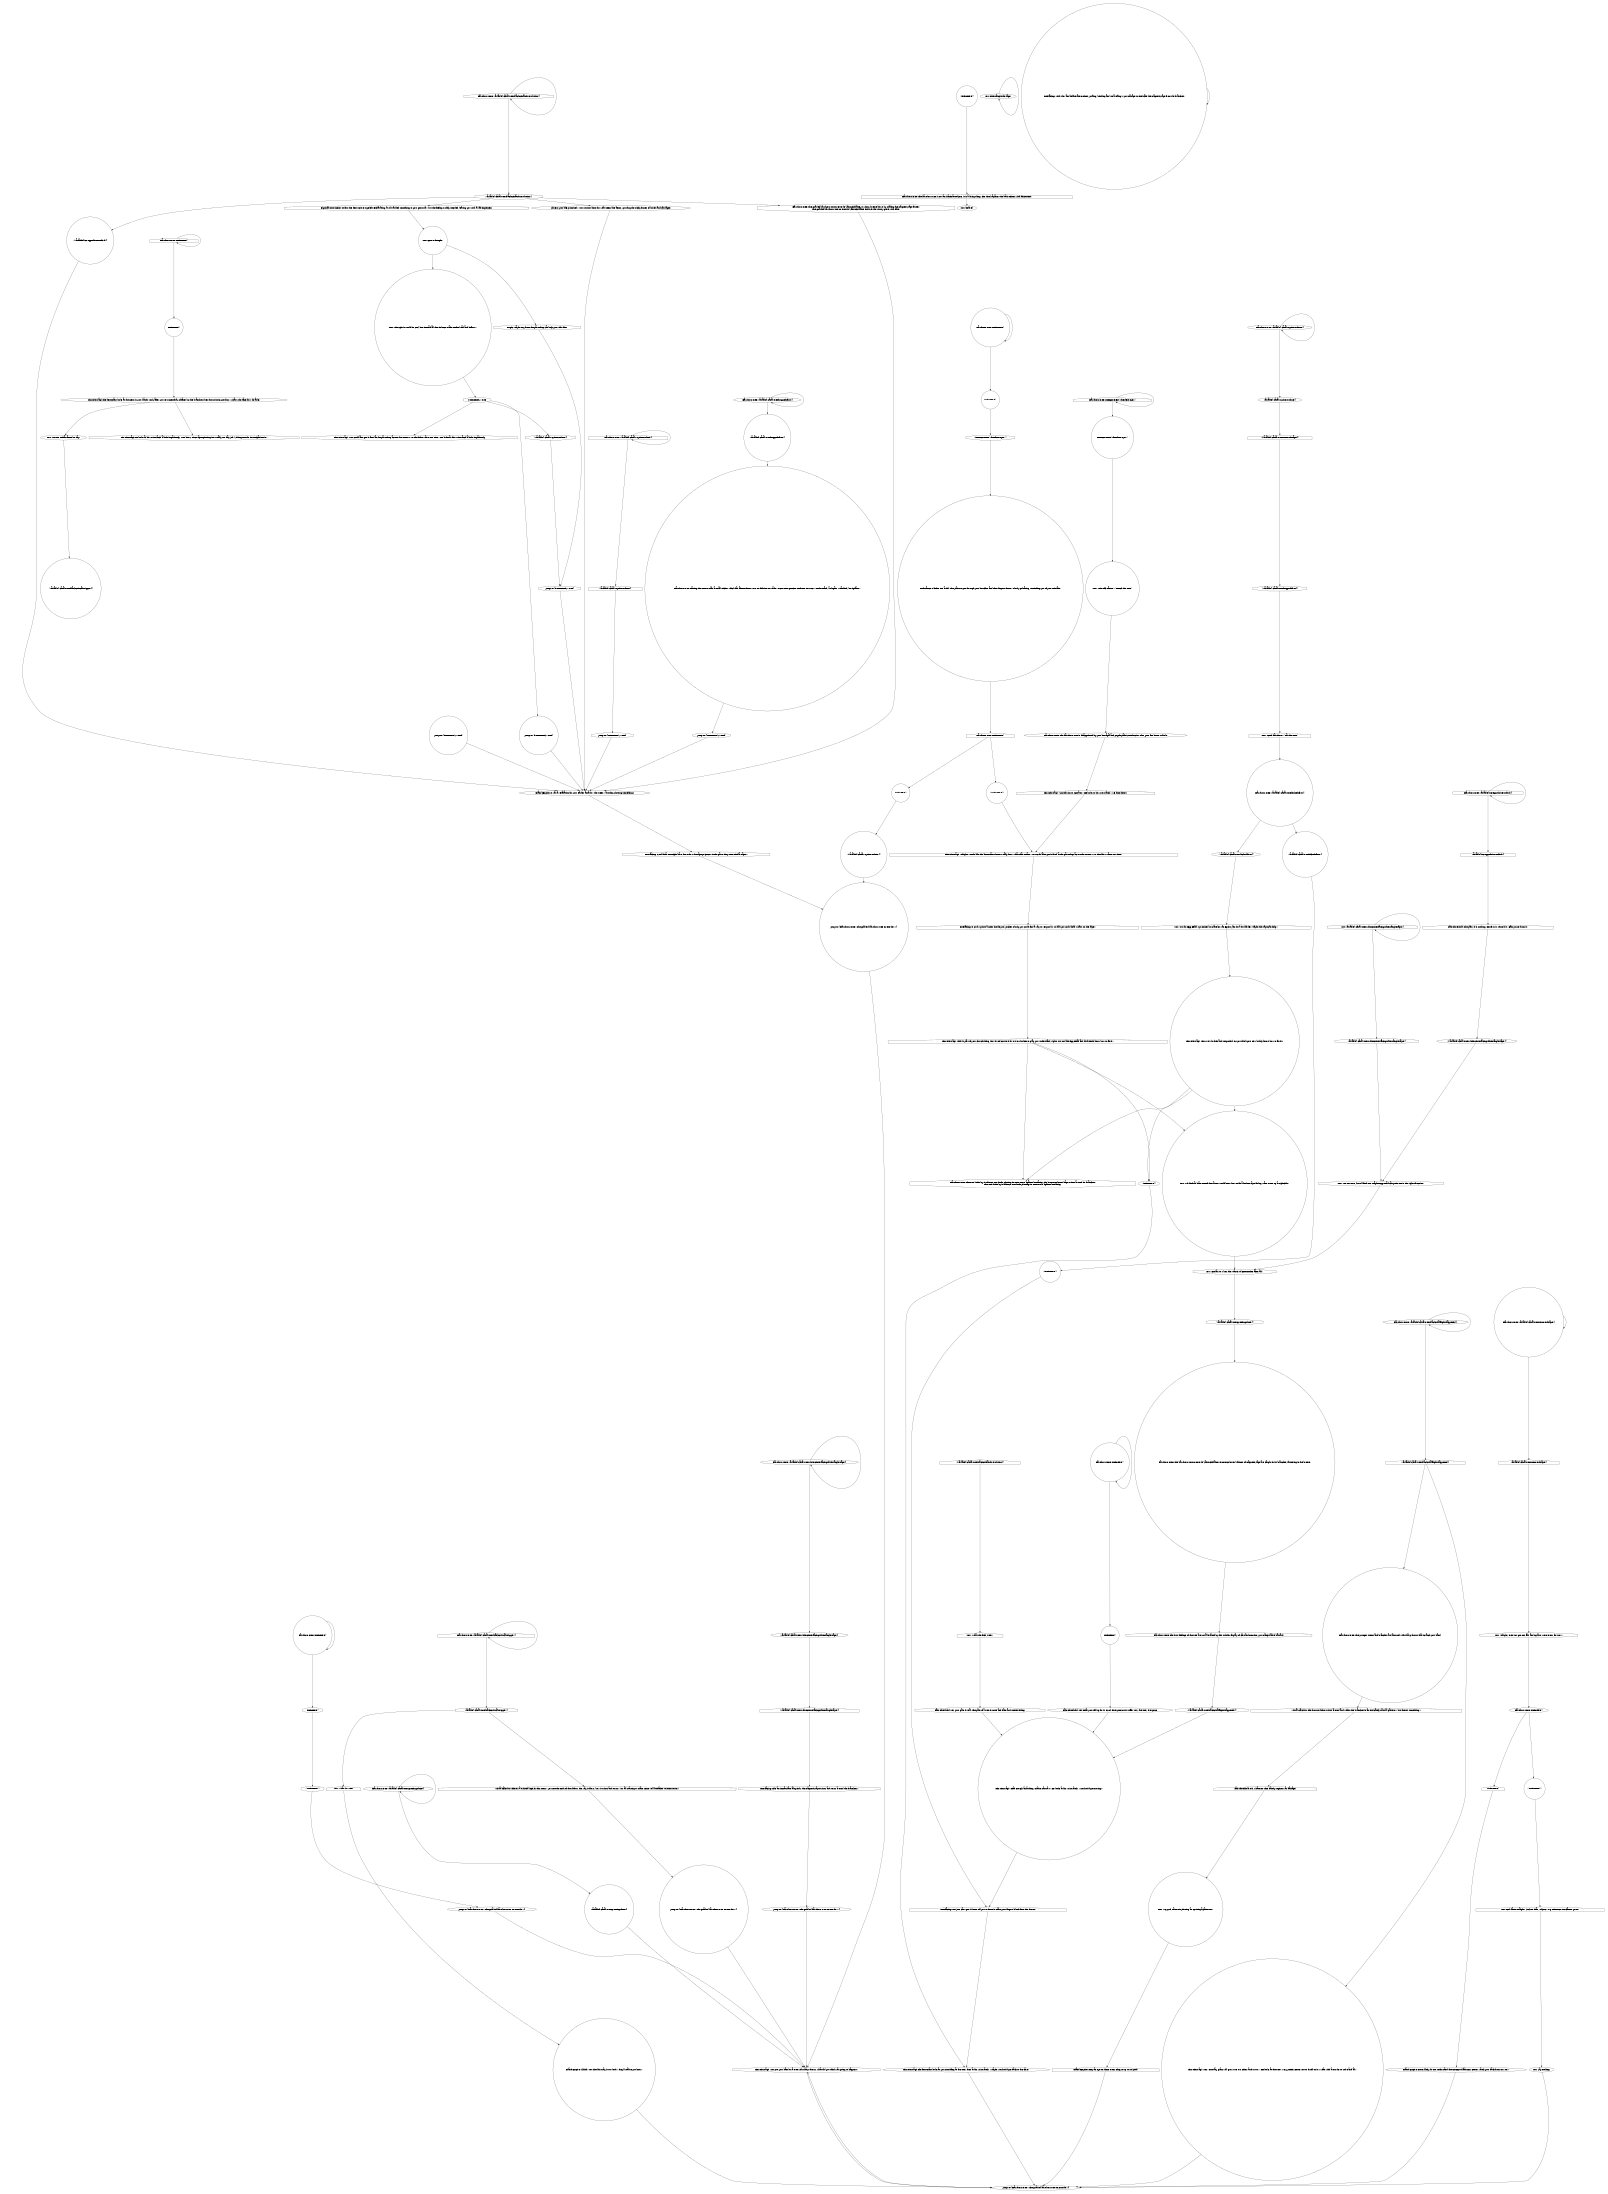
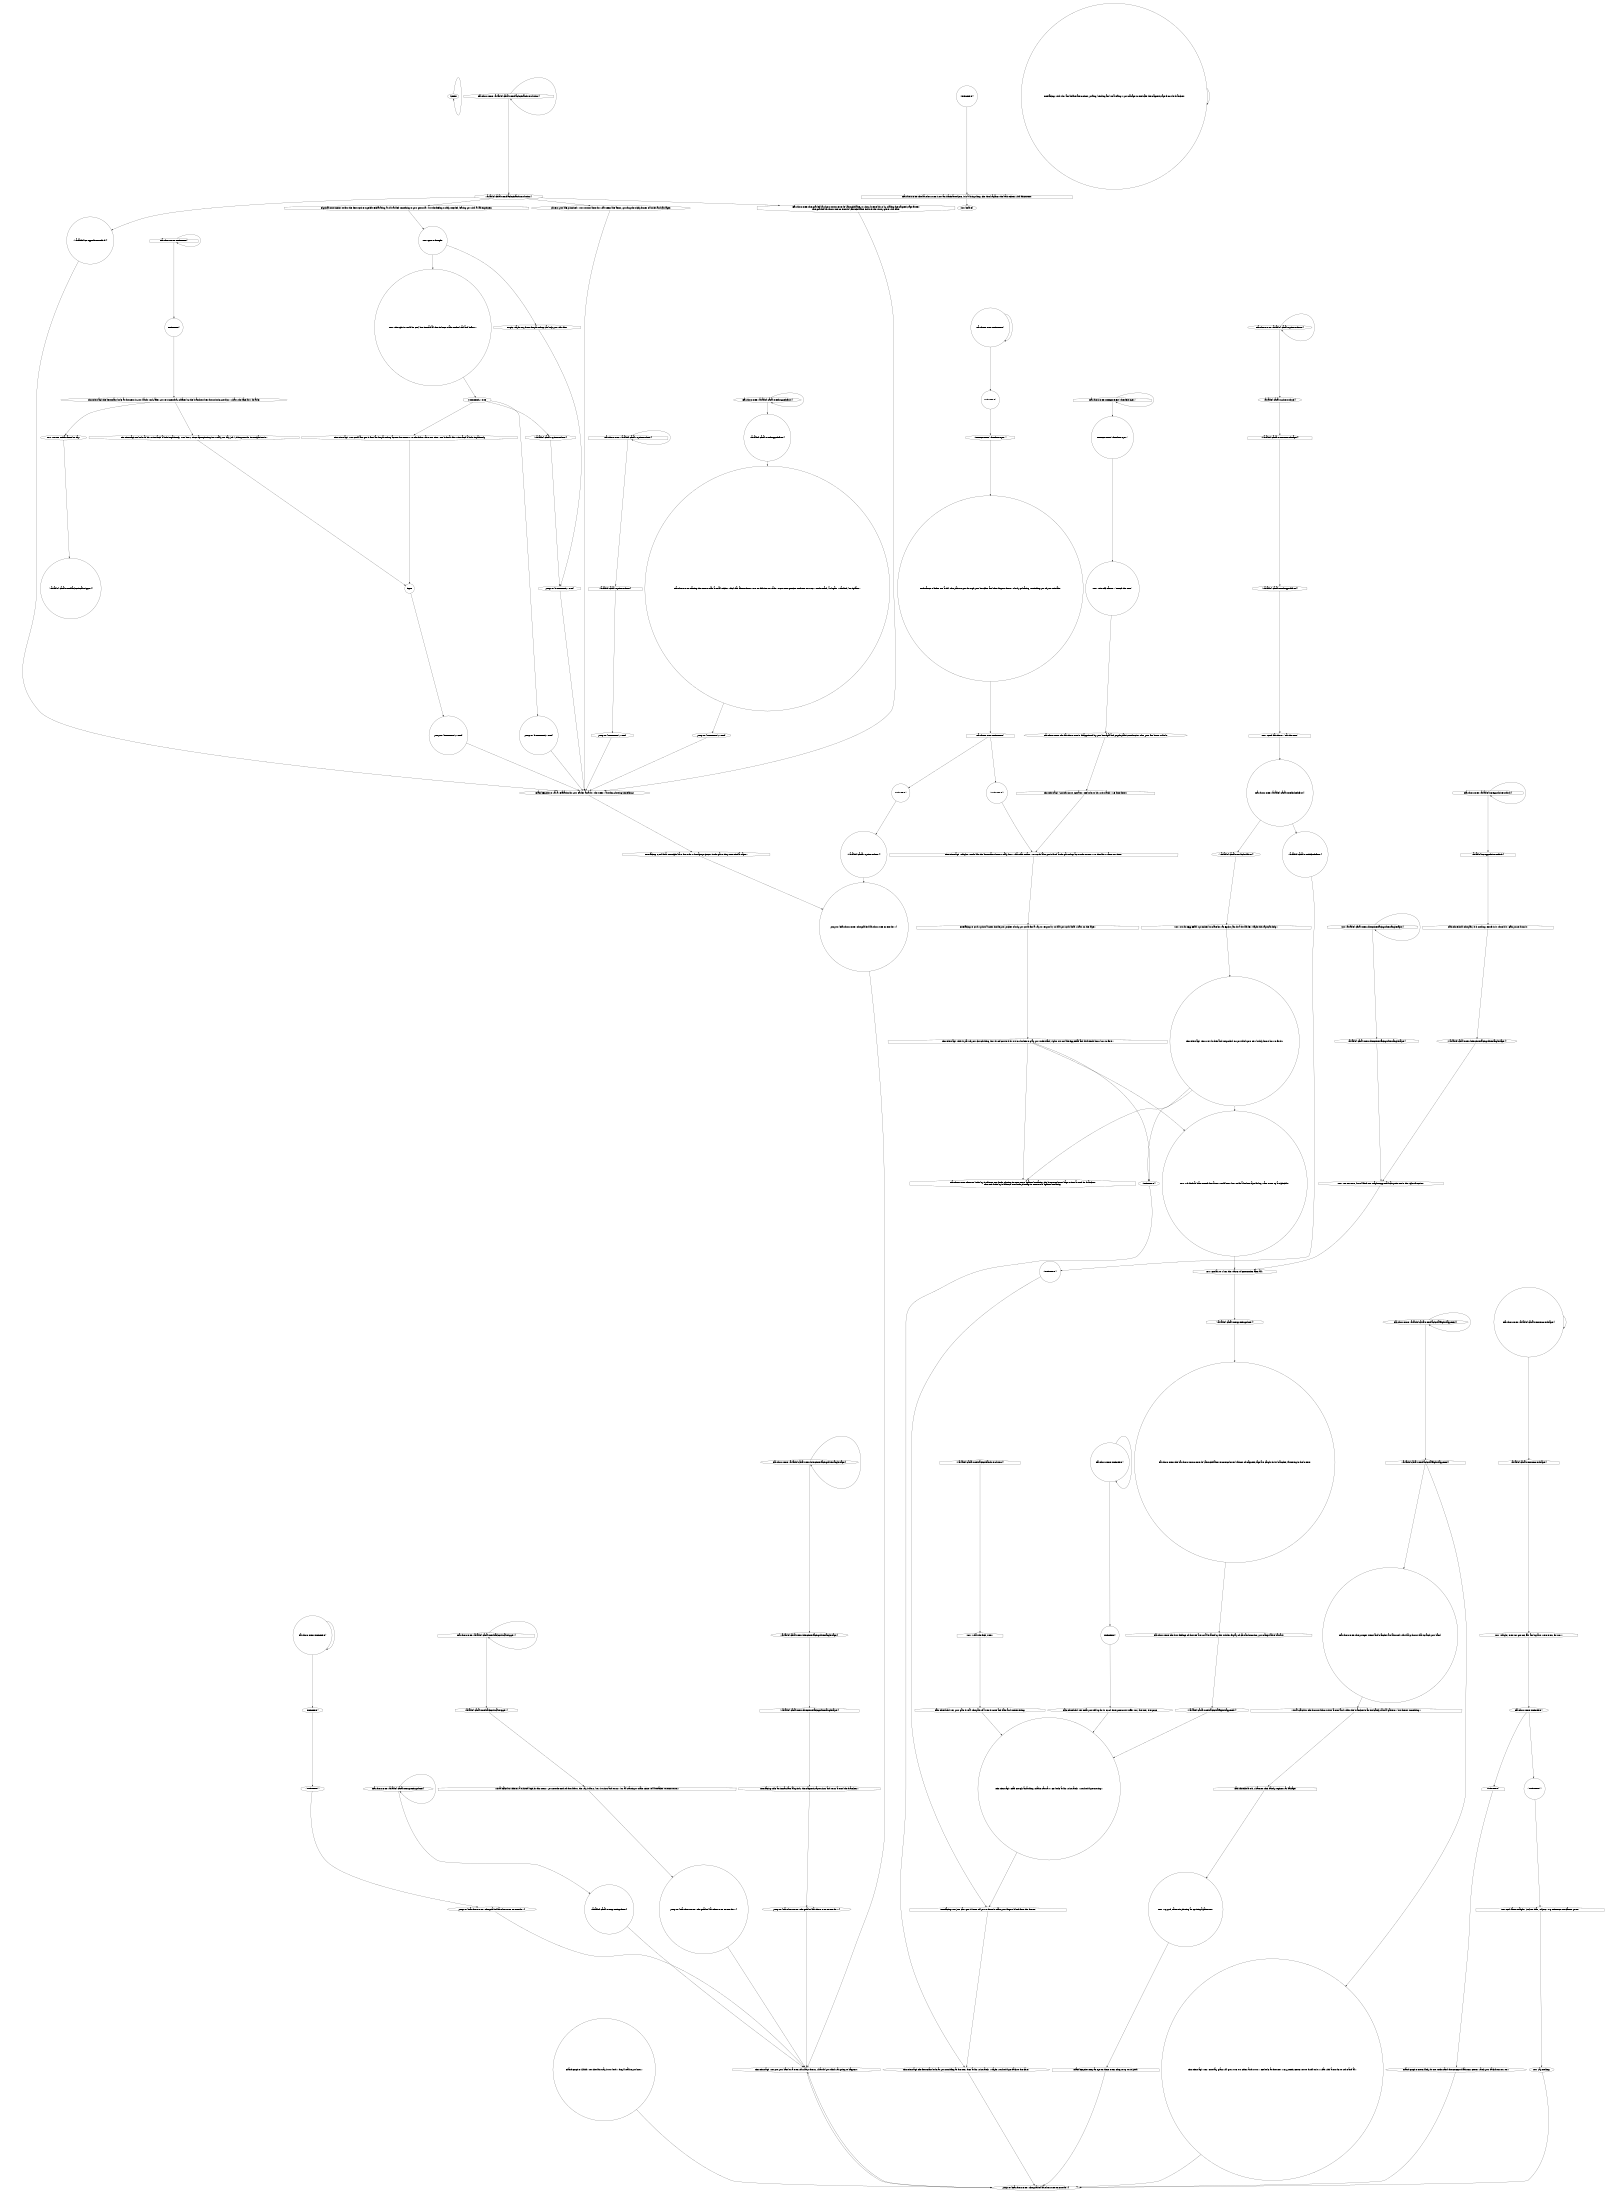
none -> (453, 96)
(998, 96) -> none
none -> (410, 589)
(344, 1789) -> none
